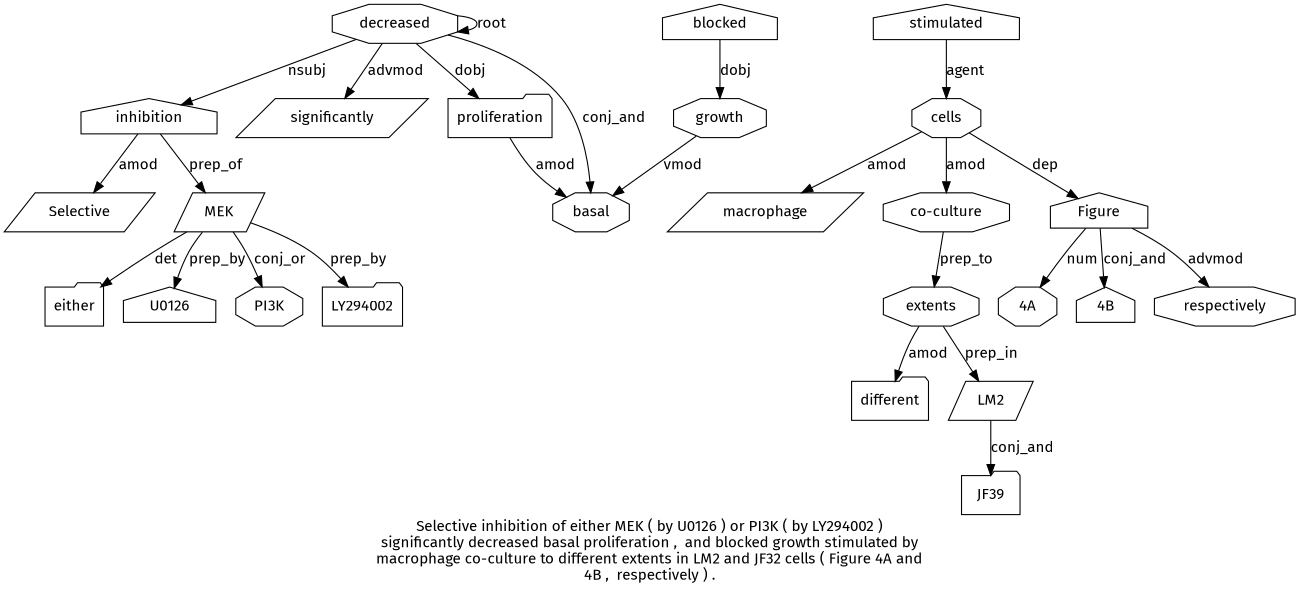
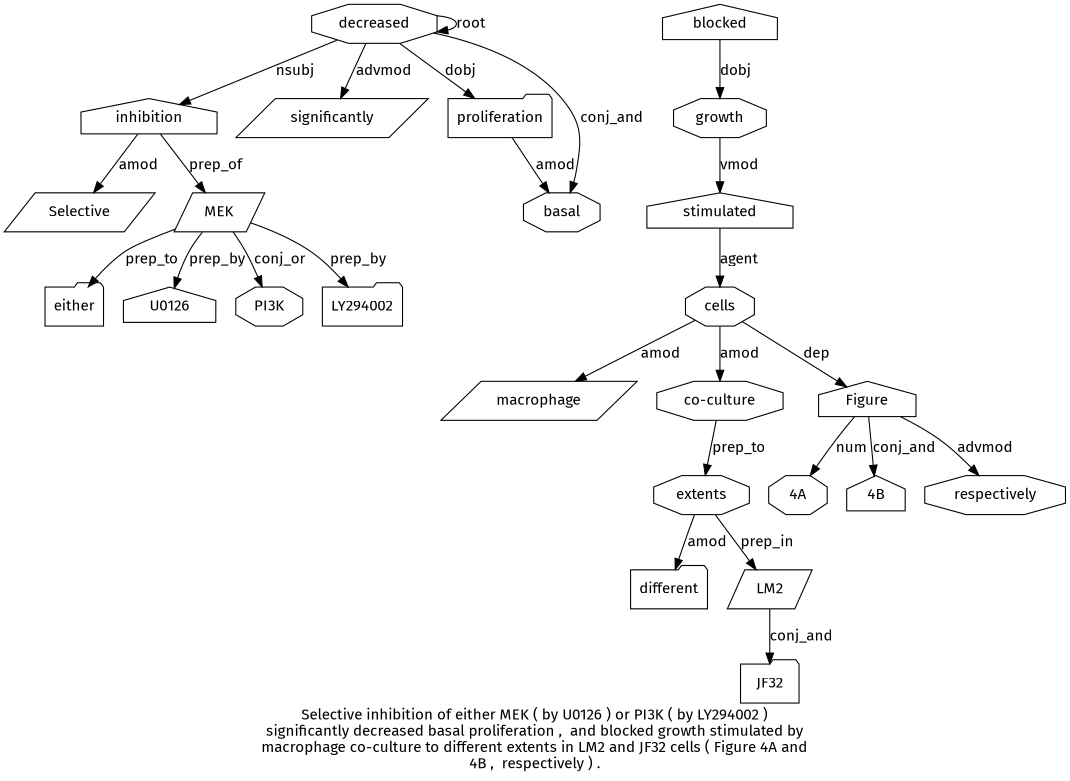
(659, 163) -> (720, 160)
(166, 259) -> (152, 259)
(991, 495) -> (770, 684)
